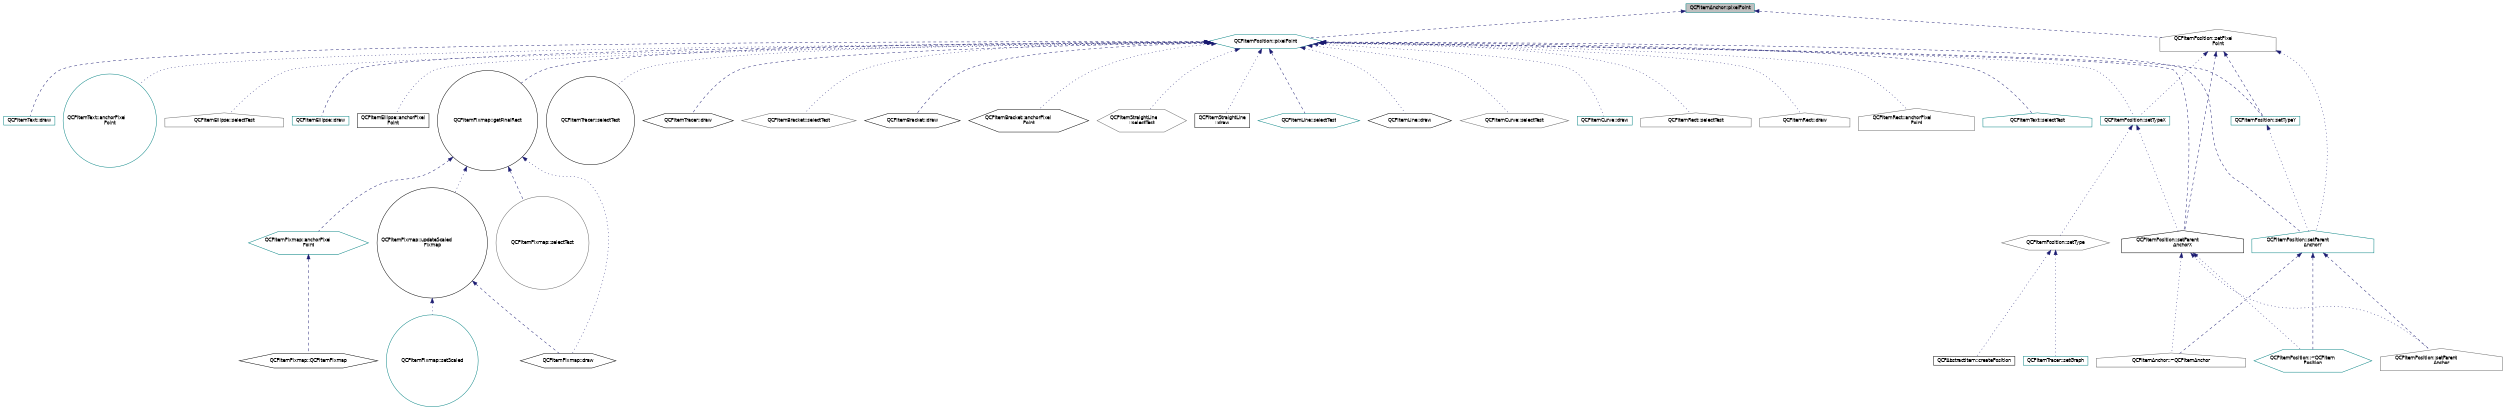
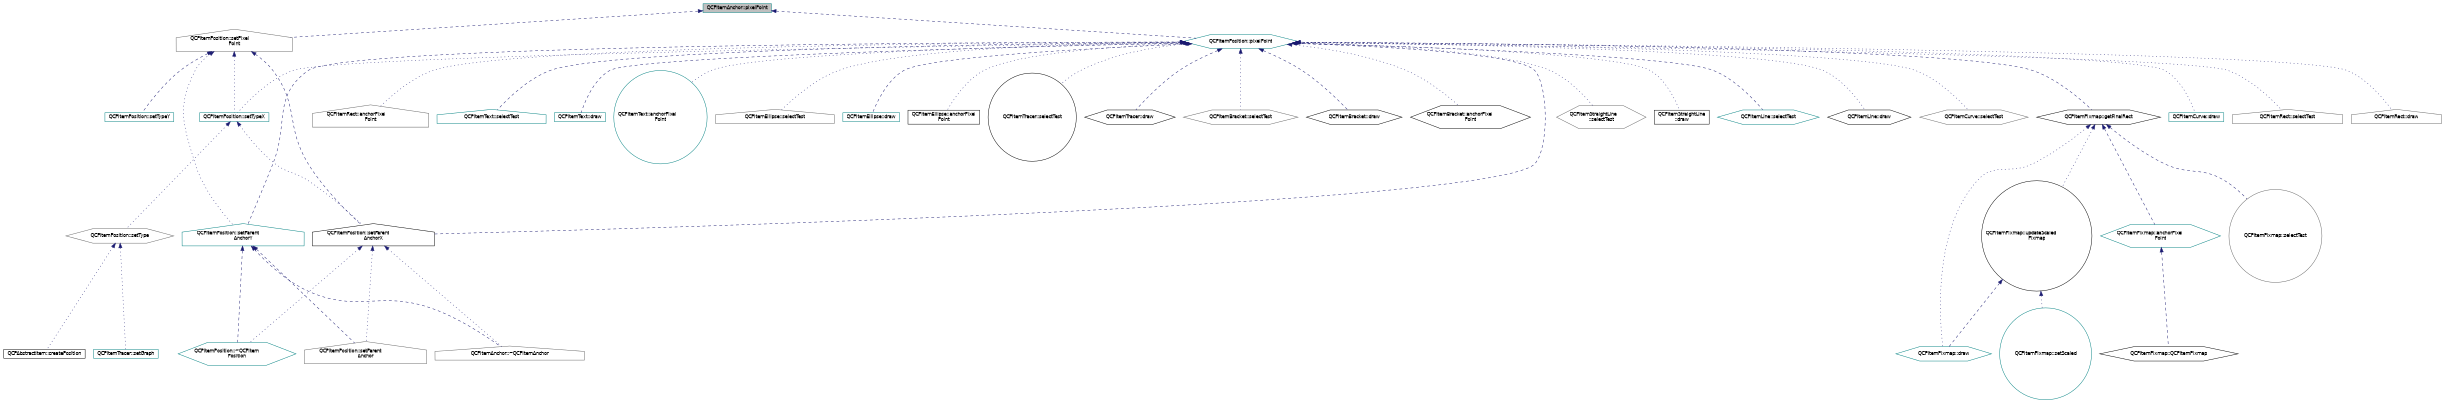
(1802, 51) -> none
(488, 121) -> (2099, 117)
(2289, 180) -> none
(568, 361) -> (1944, 354)
